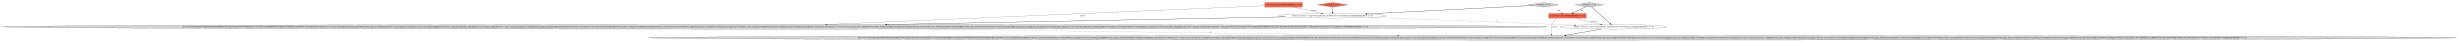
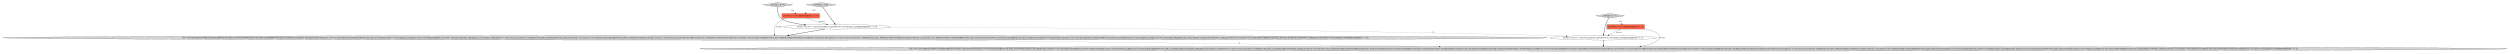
(1333, 5) -> (821, 5)
none -> (812, 10)
(1554, 10) -> (788, 10)
(1580, 10) -> (1617, 21)
